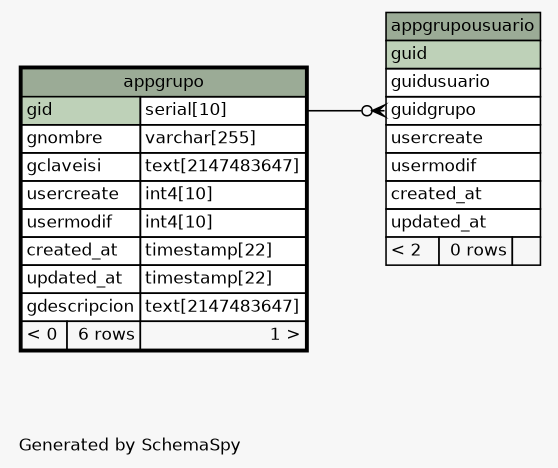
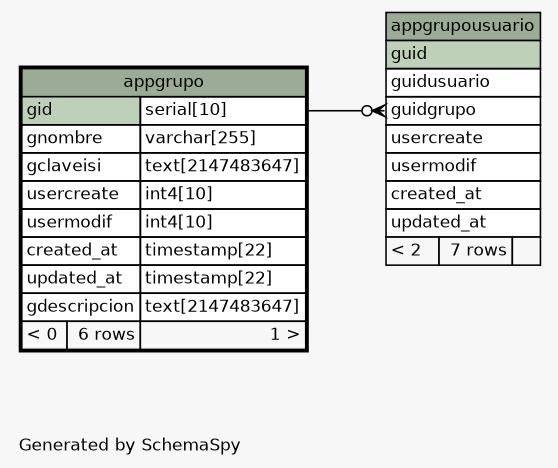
(479, 250) -> (479, 250)
